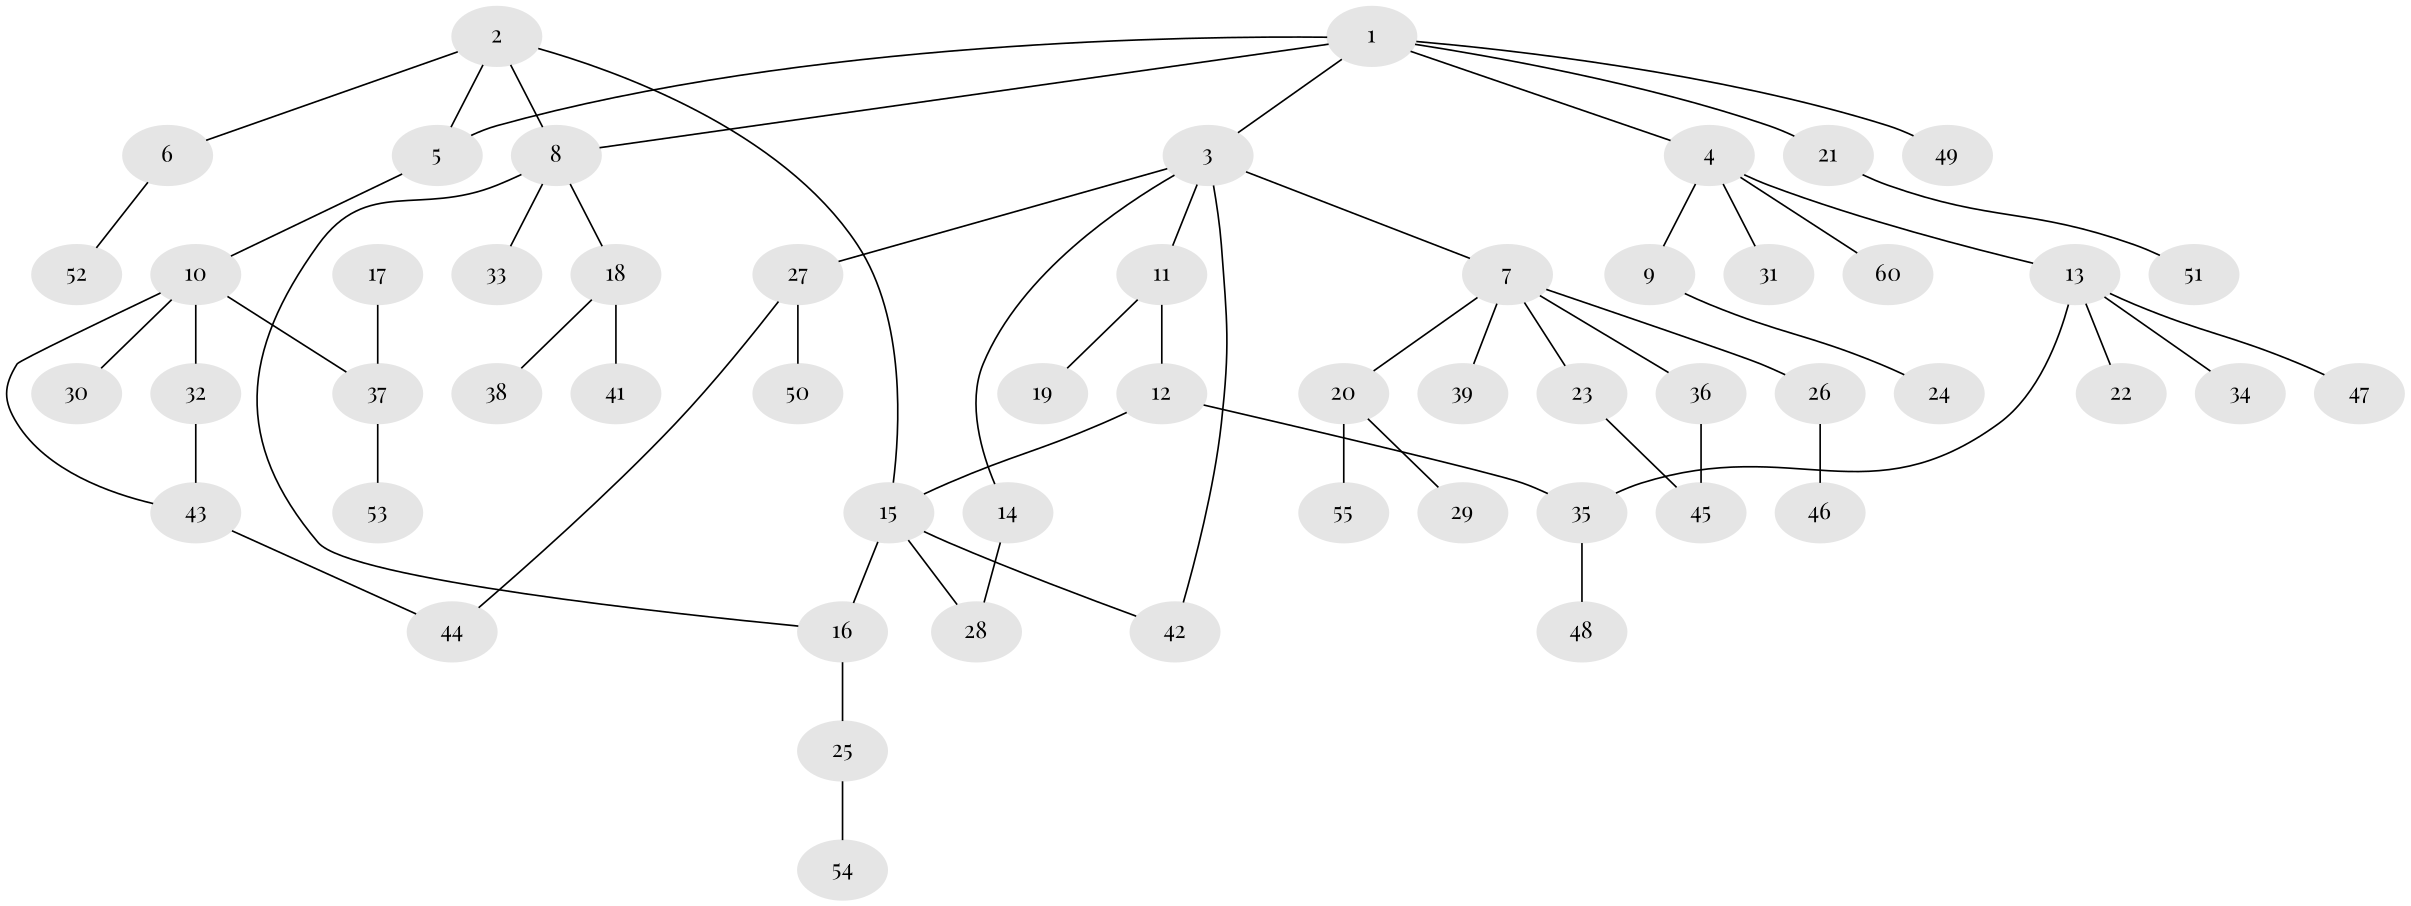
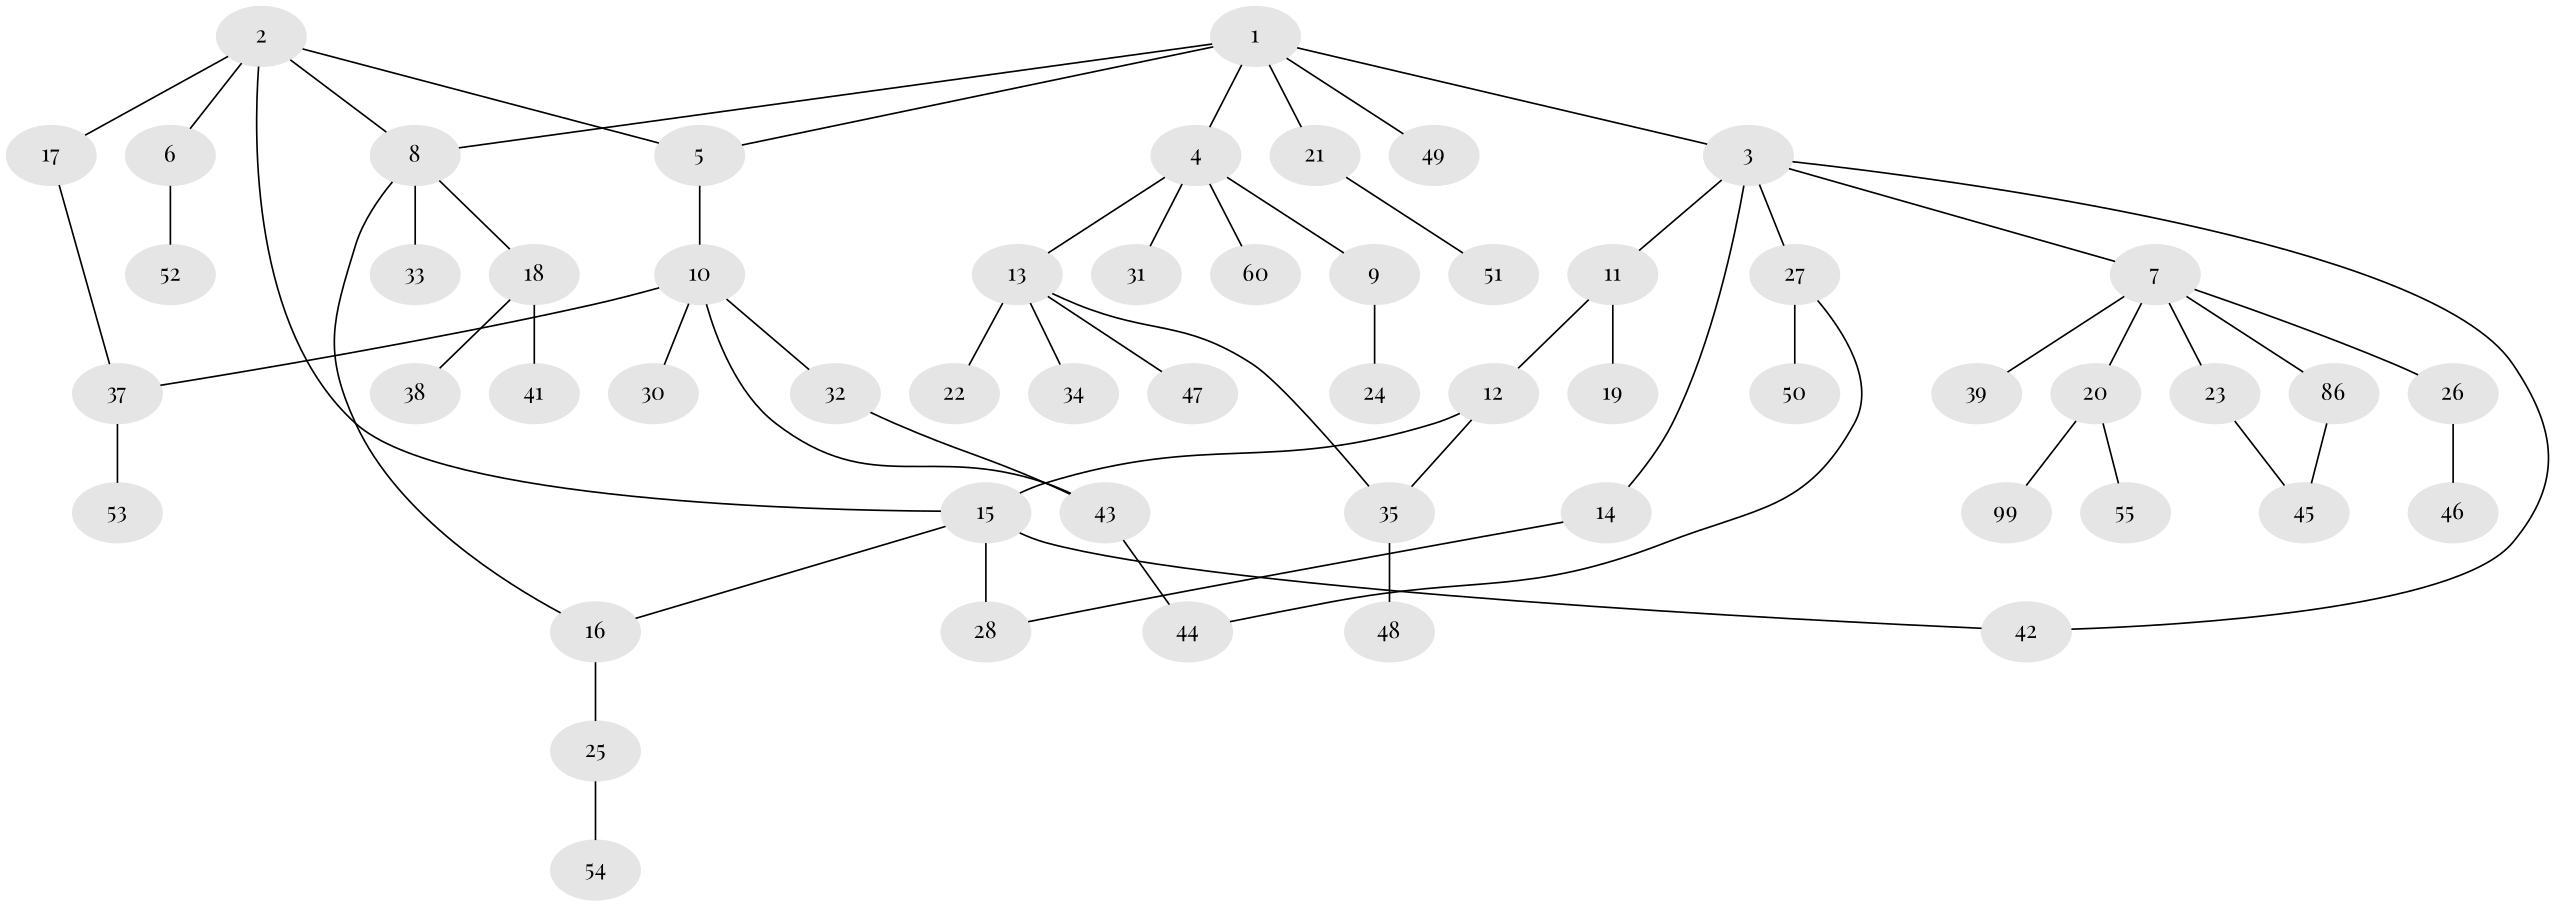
none -> (157, 96)
(1701, 394) -> (2334, 394)
(1463, 513) -> (2007, 513)
